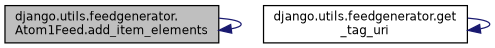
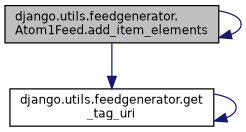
none -> (112, 60)
